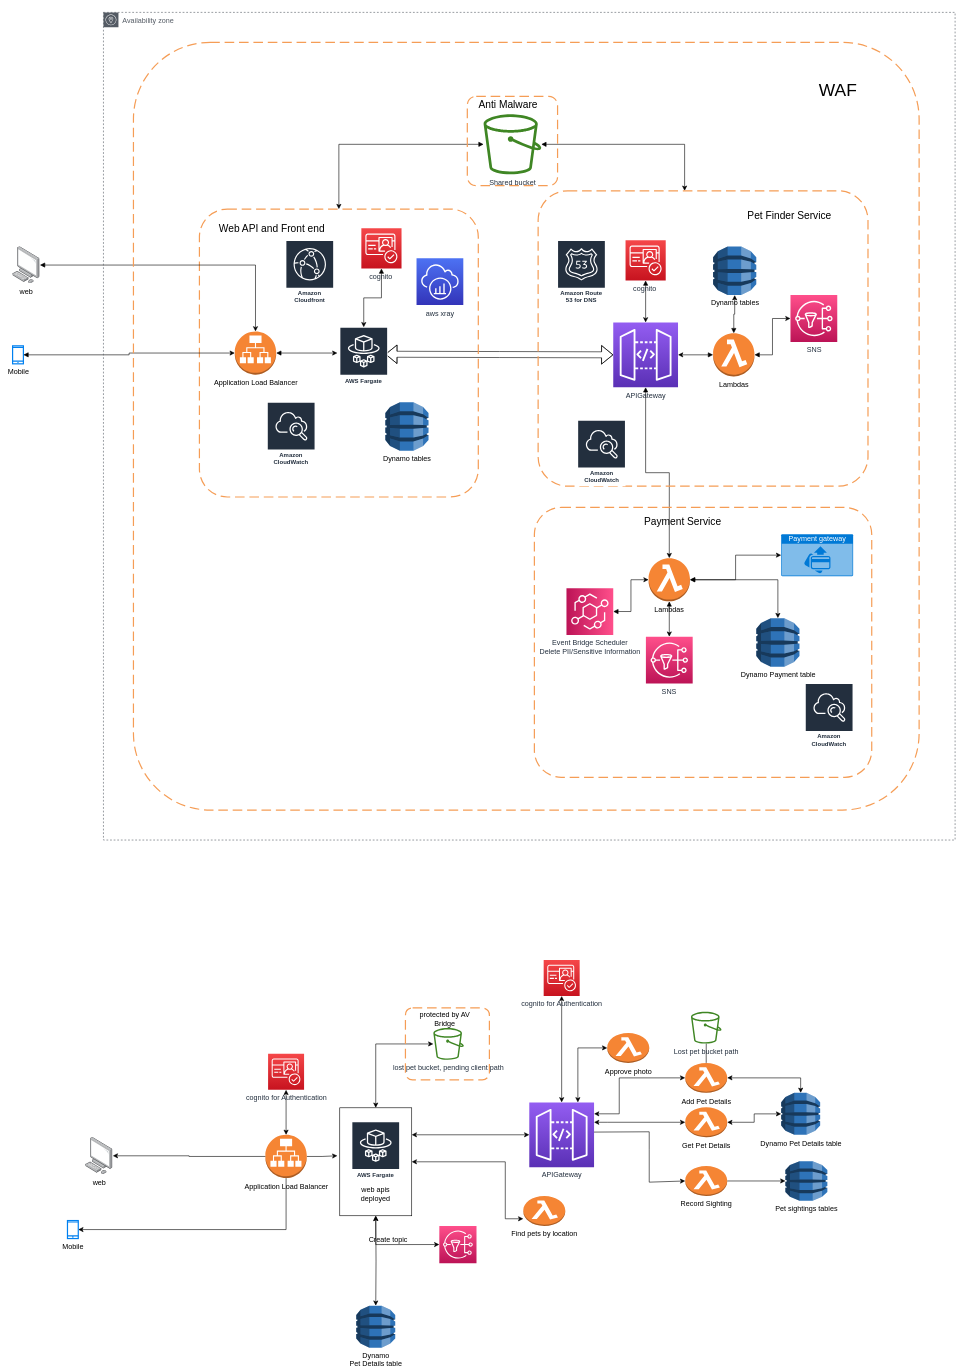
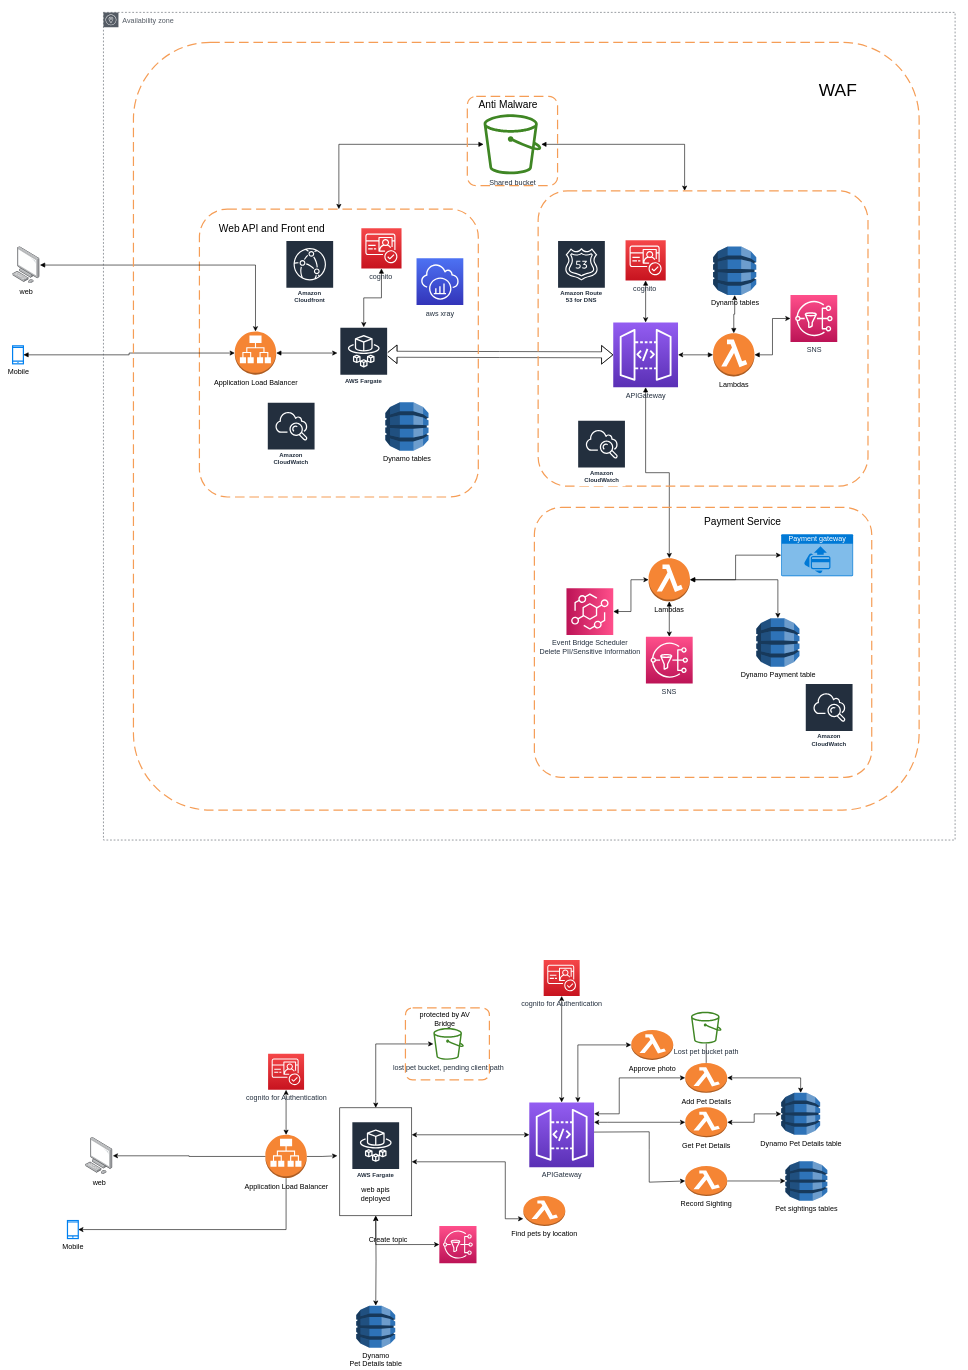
(790, 213) -> none
(683, 519) -> (743, 519)
(629, 1048) -> (653, 1045)
